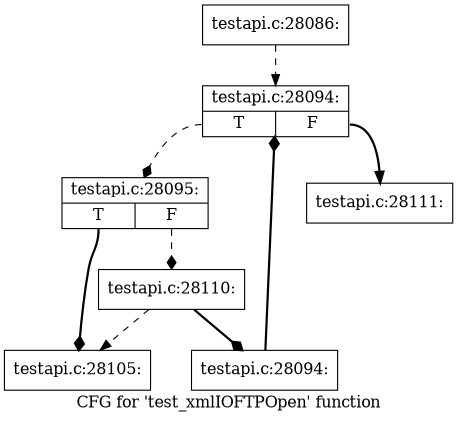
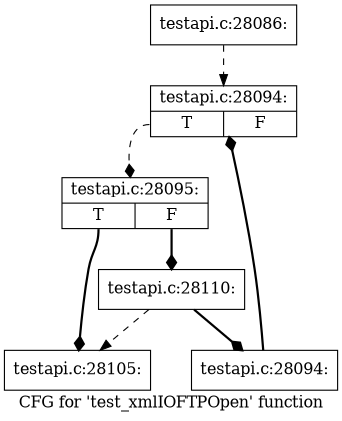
(380, 203) -> none
(172, 243) -> (172, 243)
